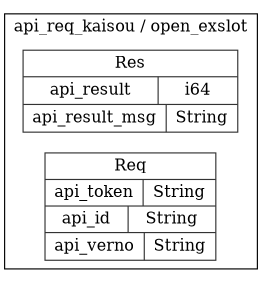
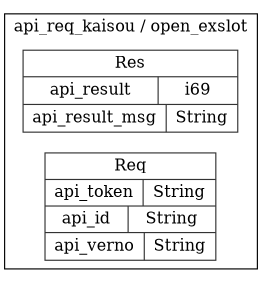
(198, 90) -> (198, 90)
